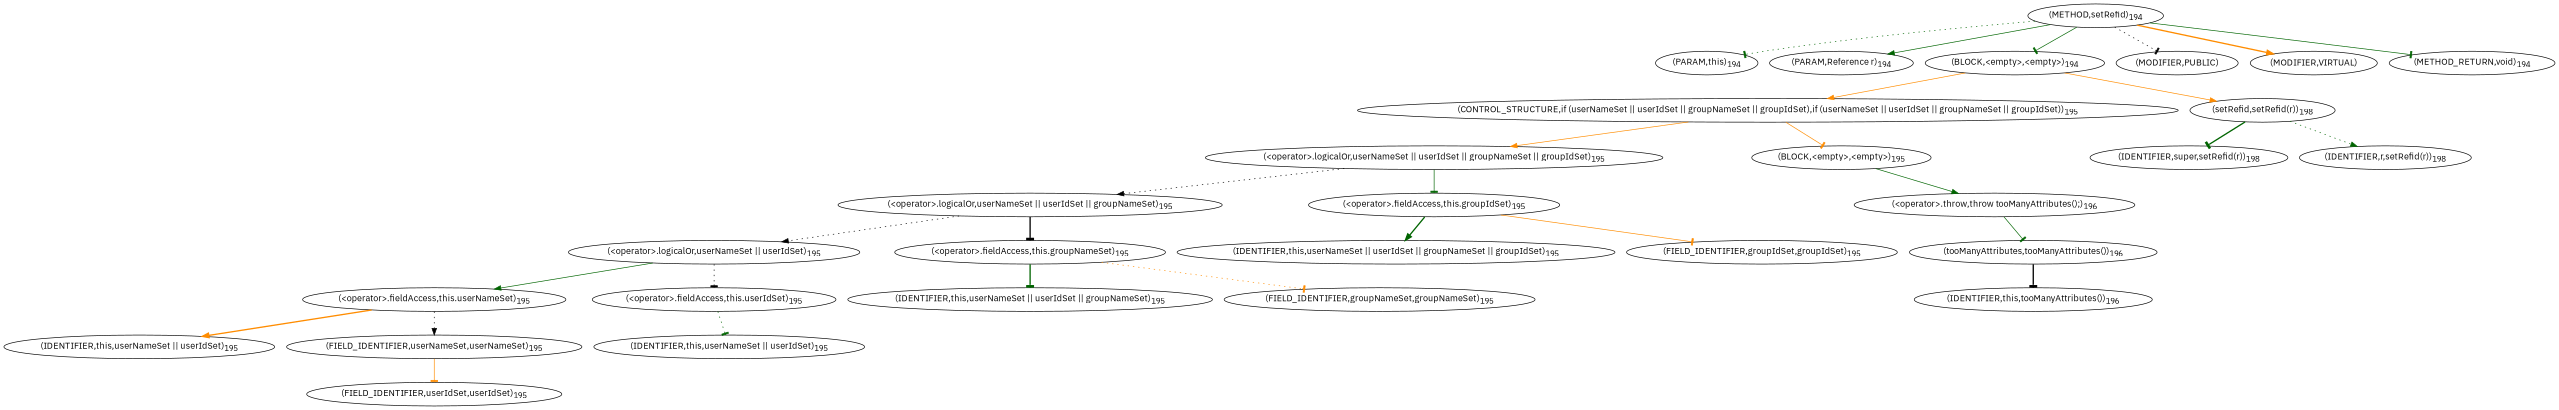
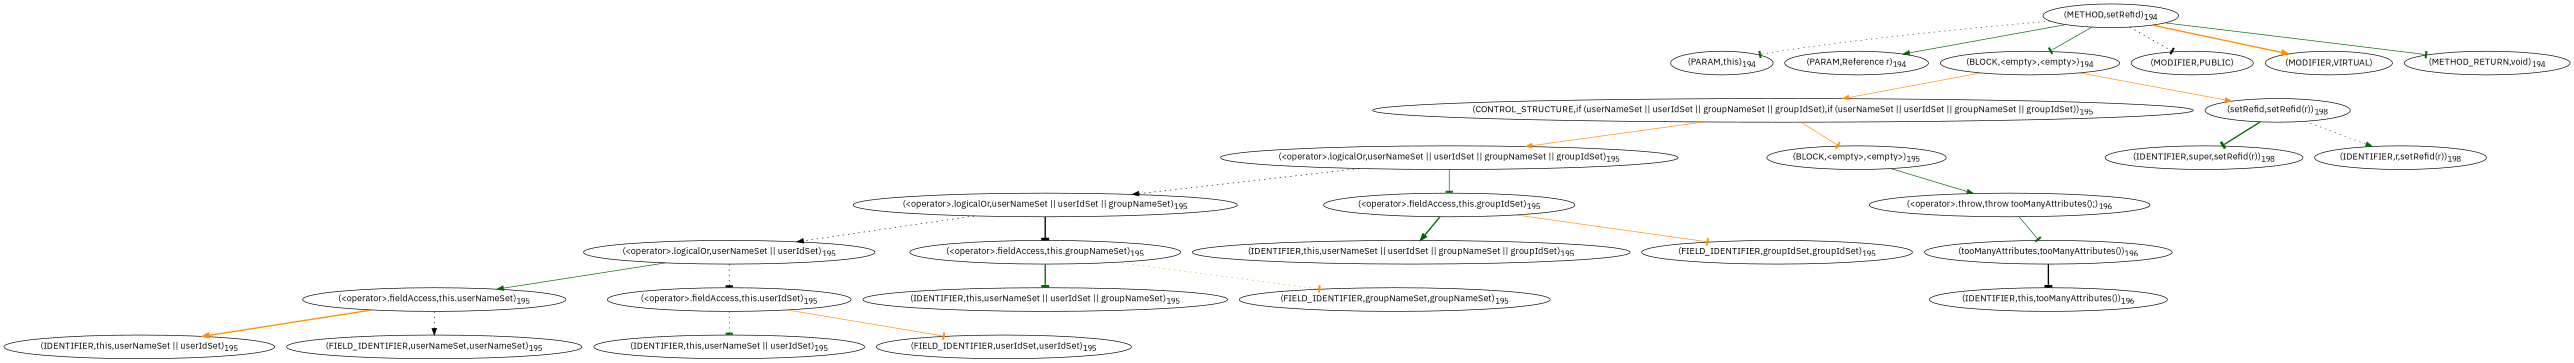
(434, 369) -> (865, 323)
